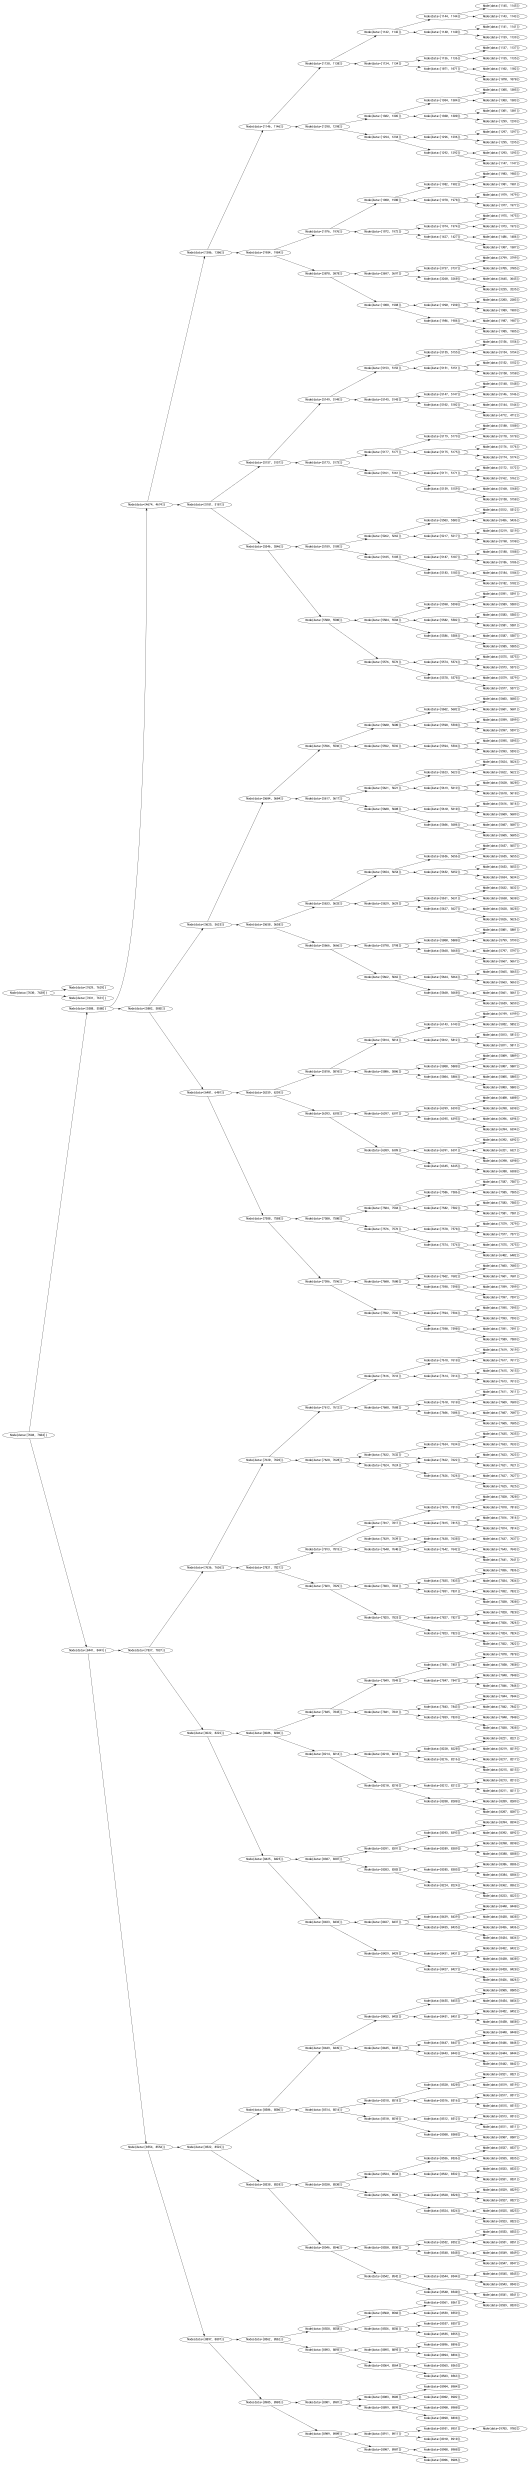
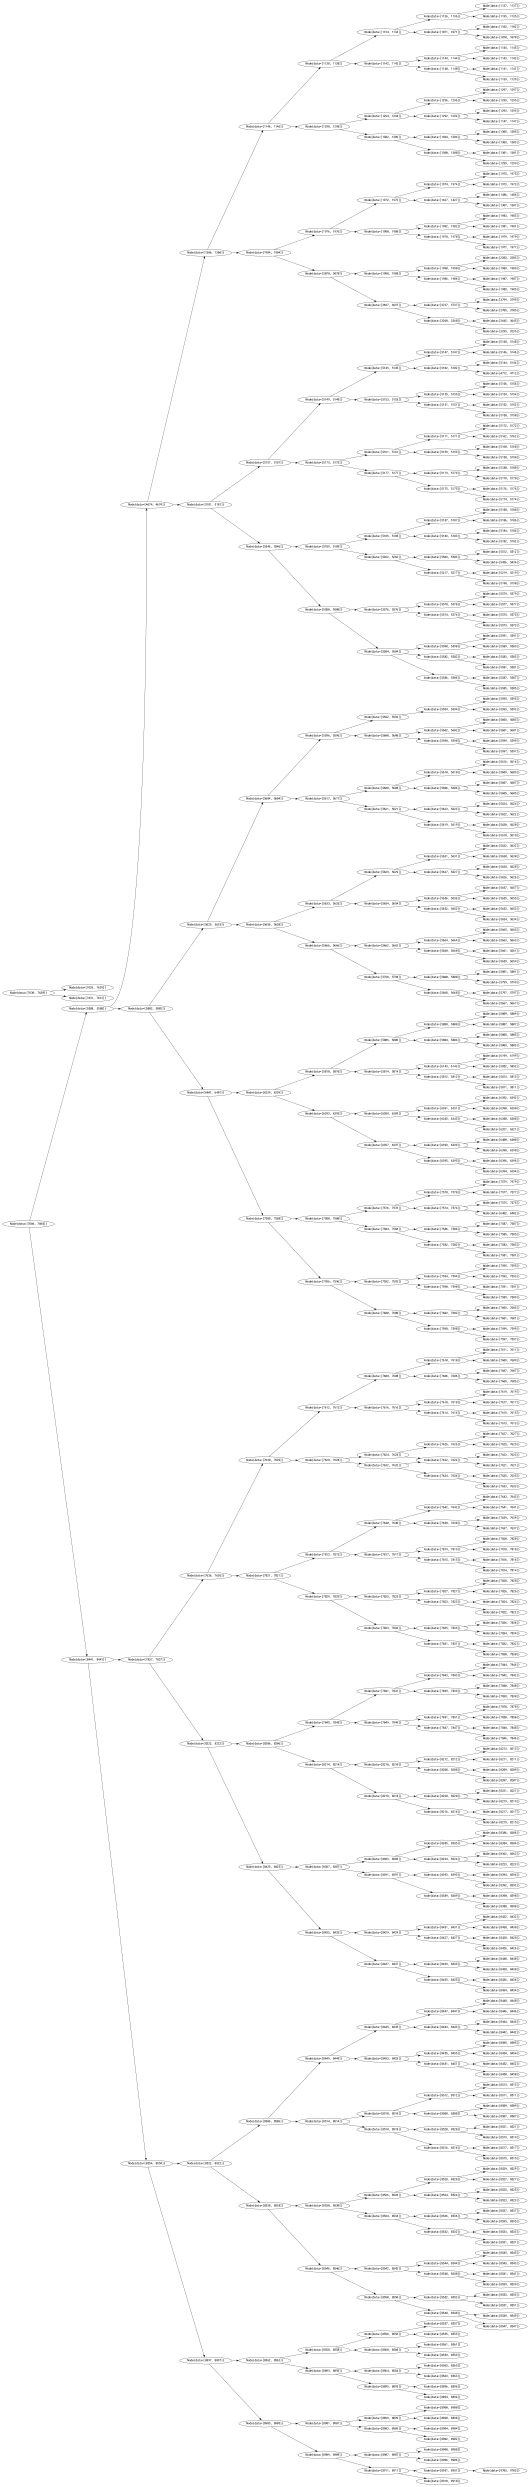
(471, 1151) -> (471, 1124)
(412, 1539) -> (471, 1521)
none -> (501, 2106)
